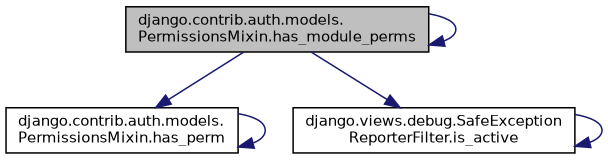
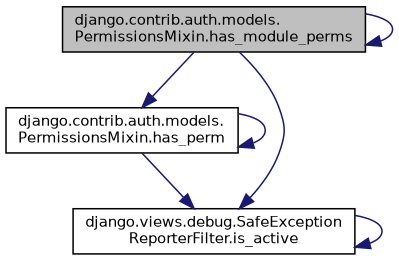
none -> (163, 175)
